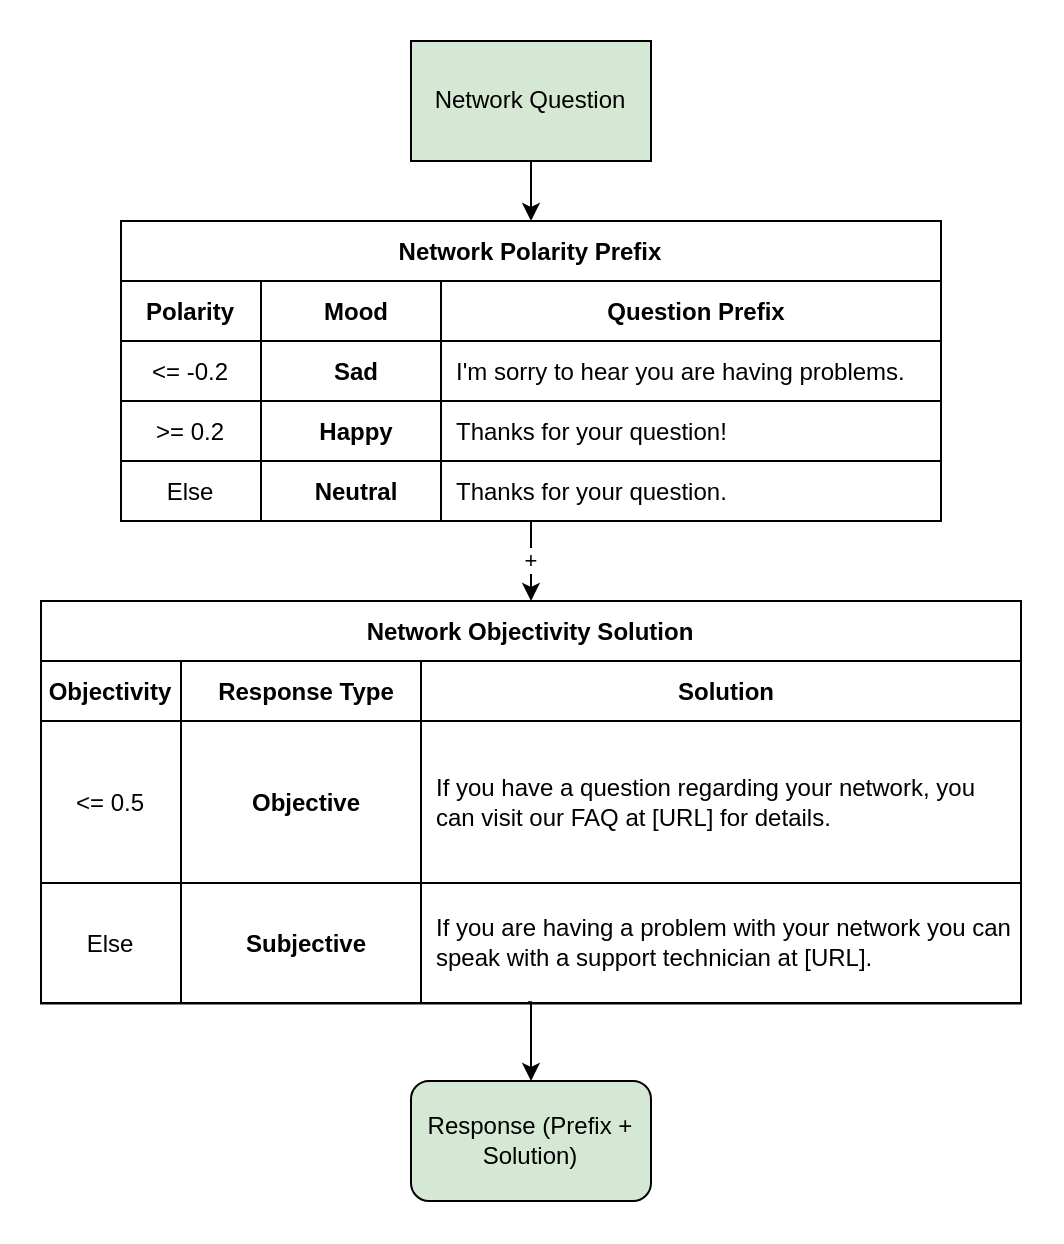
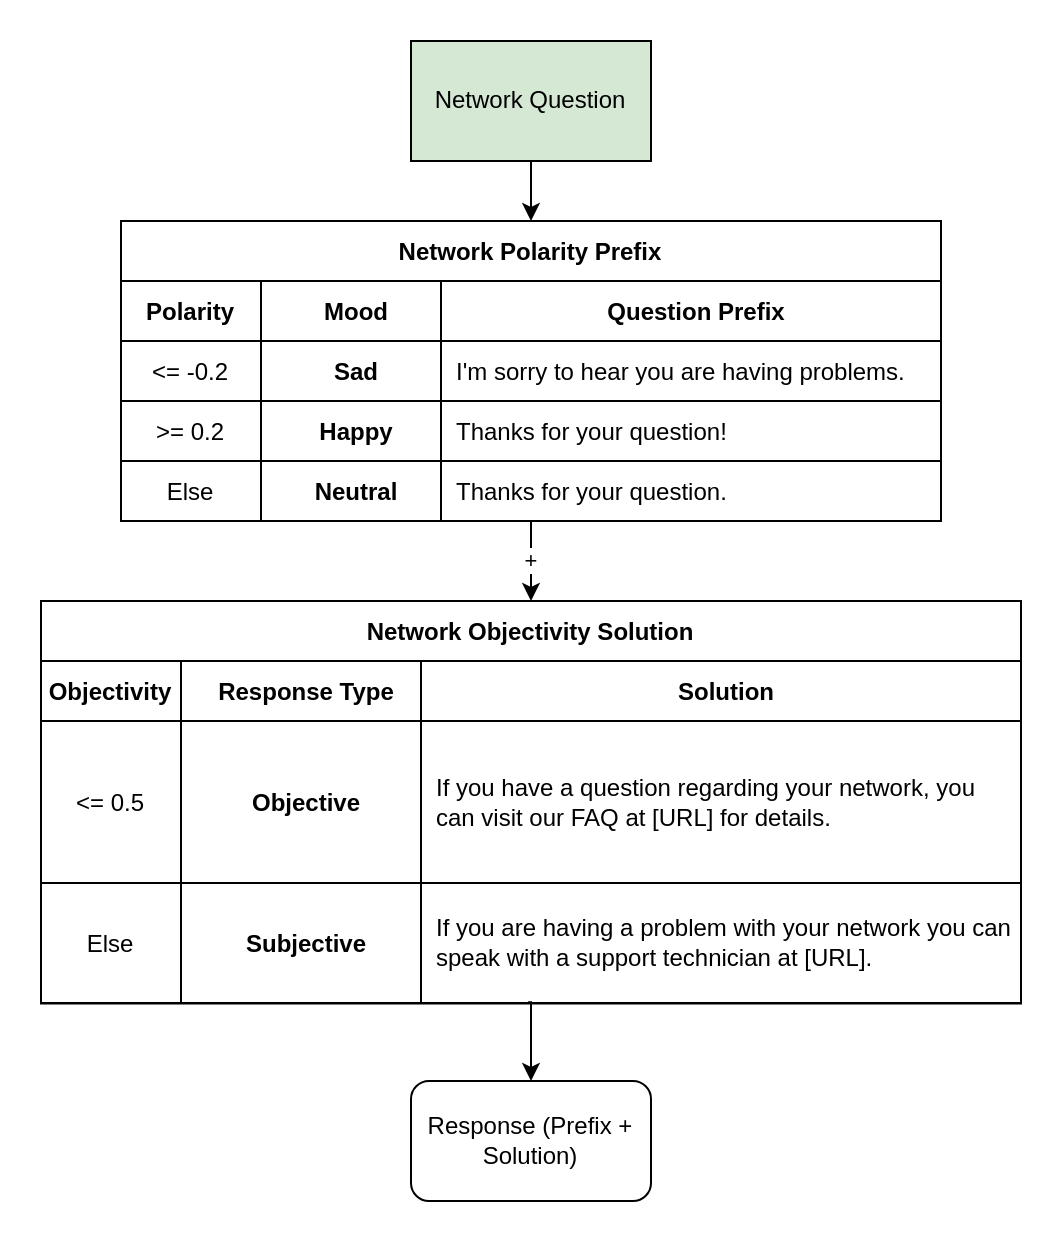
(531, 1141) -> (531, 1141)
